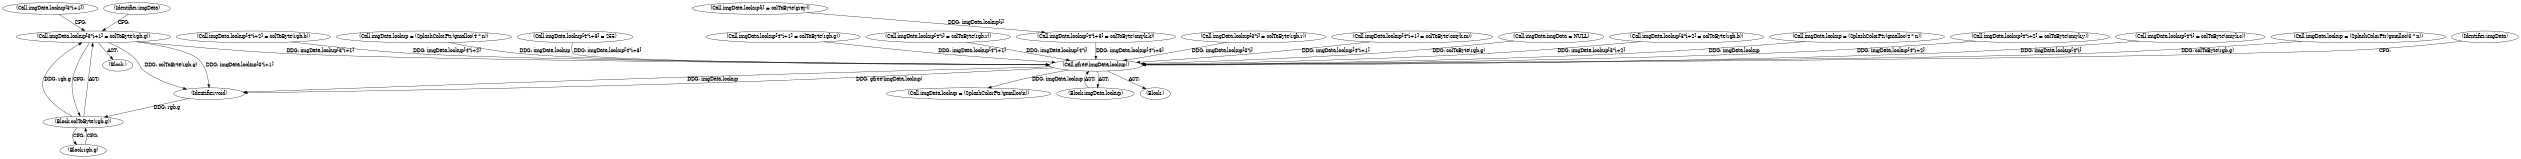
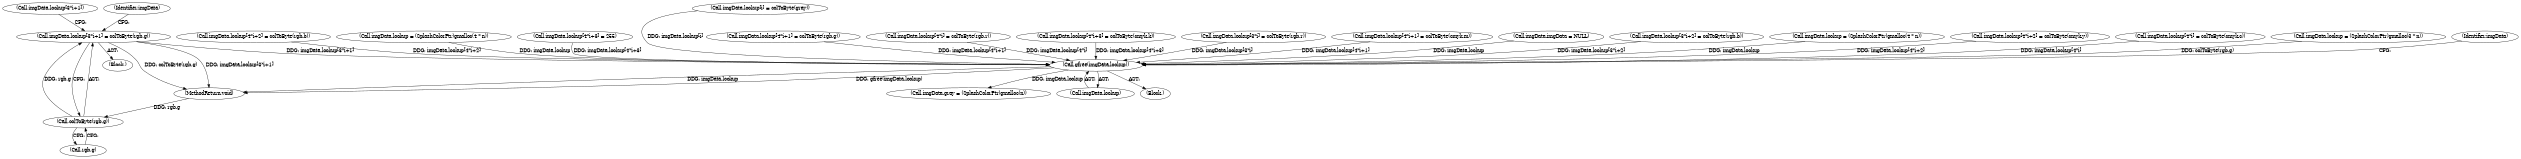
(924, 22) -> (809, 58)
(1459, 51) -> (1459, 51)
(209, 94) -> (209, 94)
(969, 94) -> (969, 94)
(1096, 94) -> (1096, 94)
(83, 122) -> (83, 122)
(83, 150) -> (83, 150)
